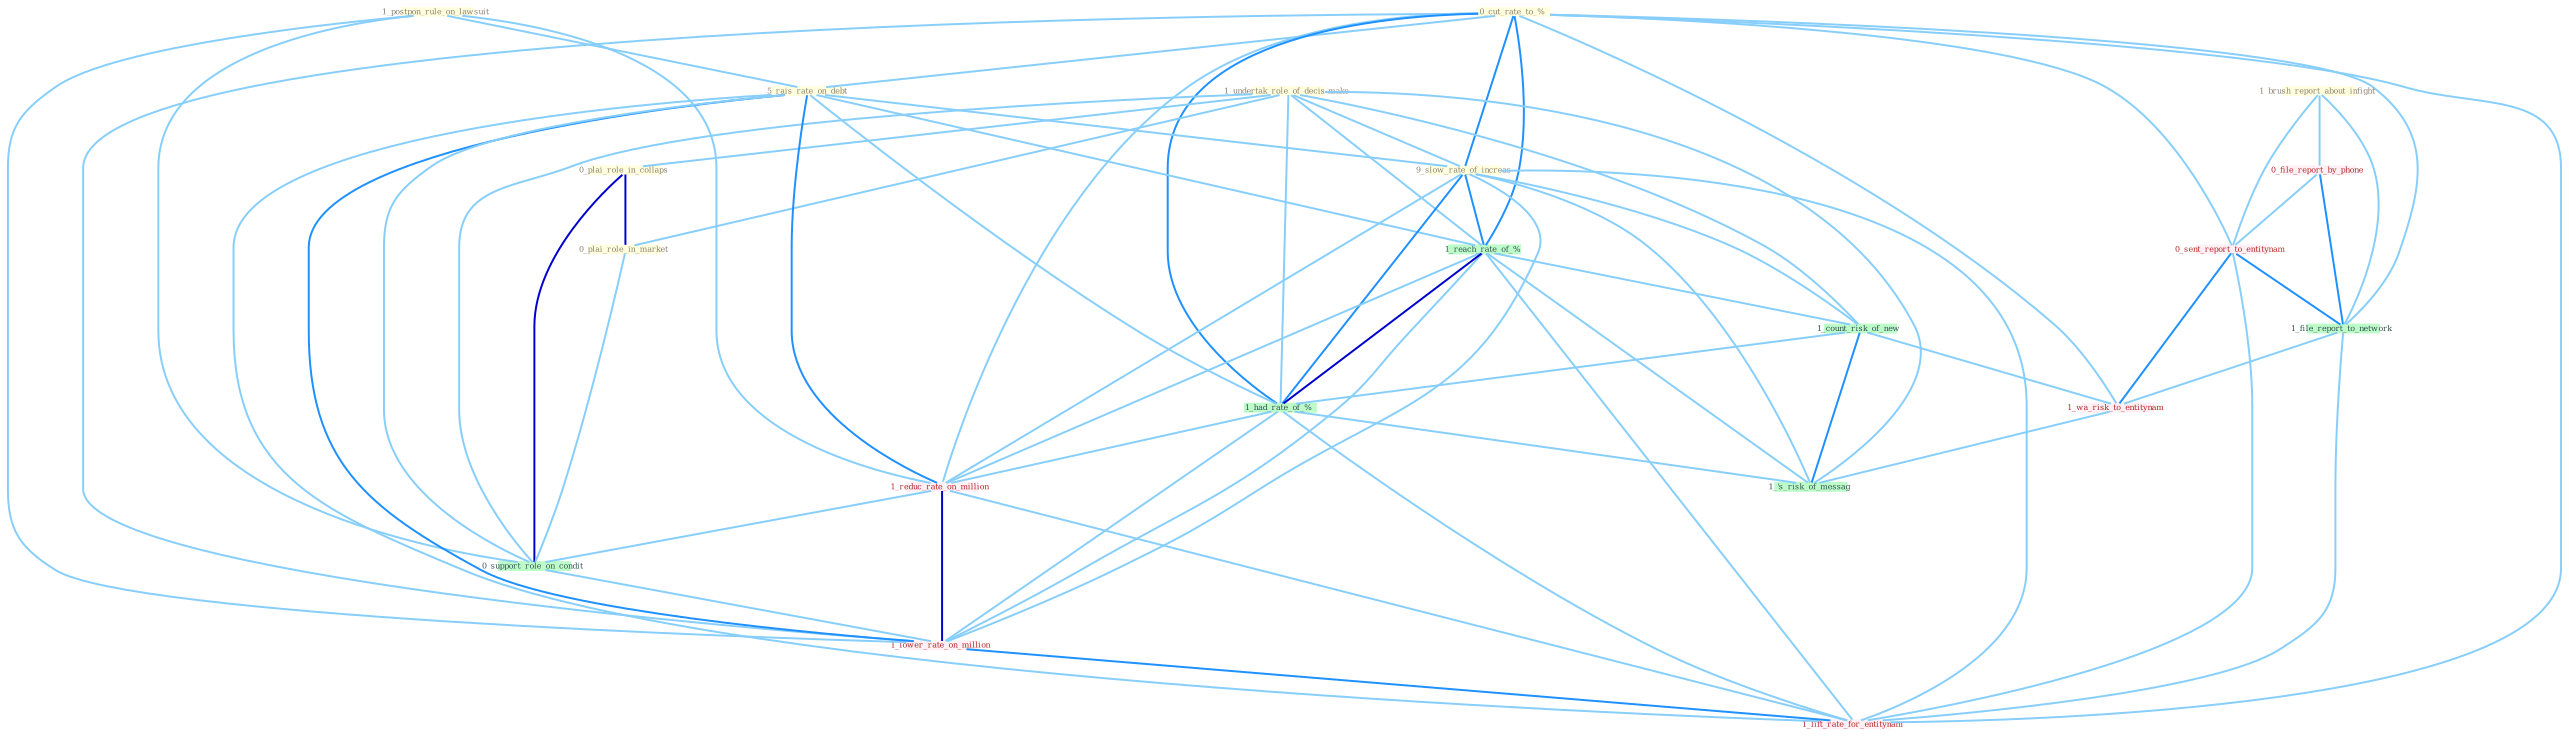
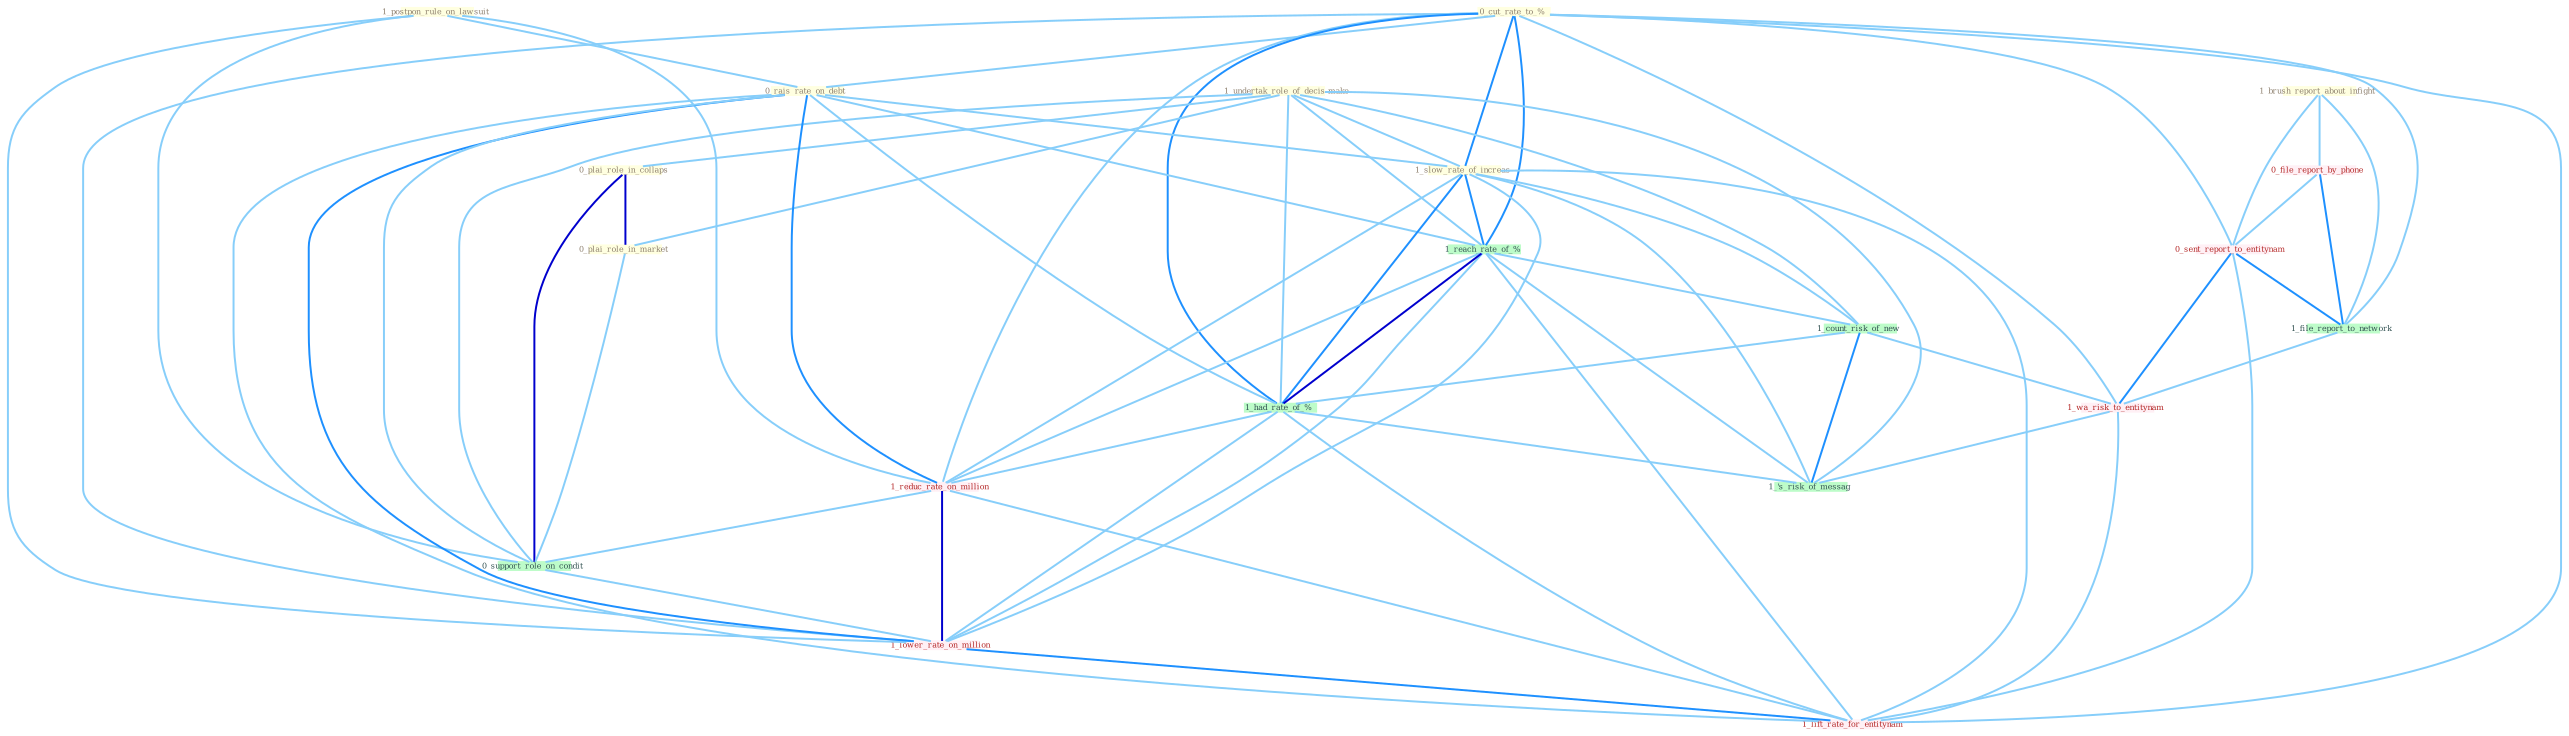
(808, 91) -> (808, 91)
(1465, 170) -> (1465, 170)
(2250, 663) -> (2072, 625)
